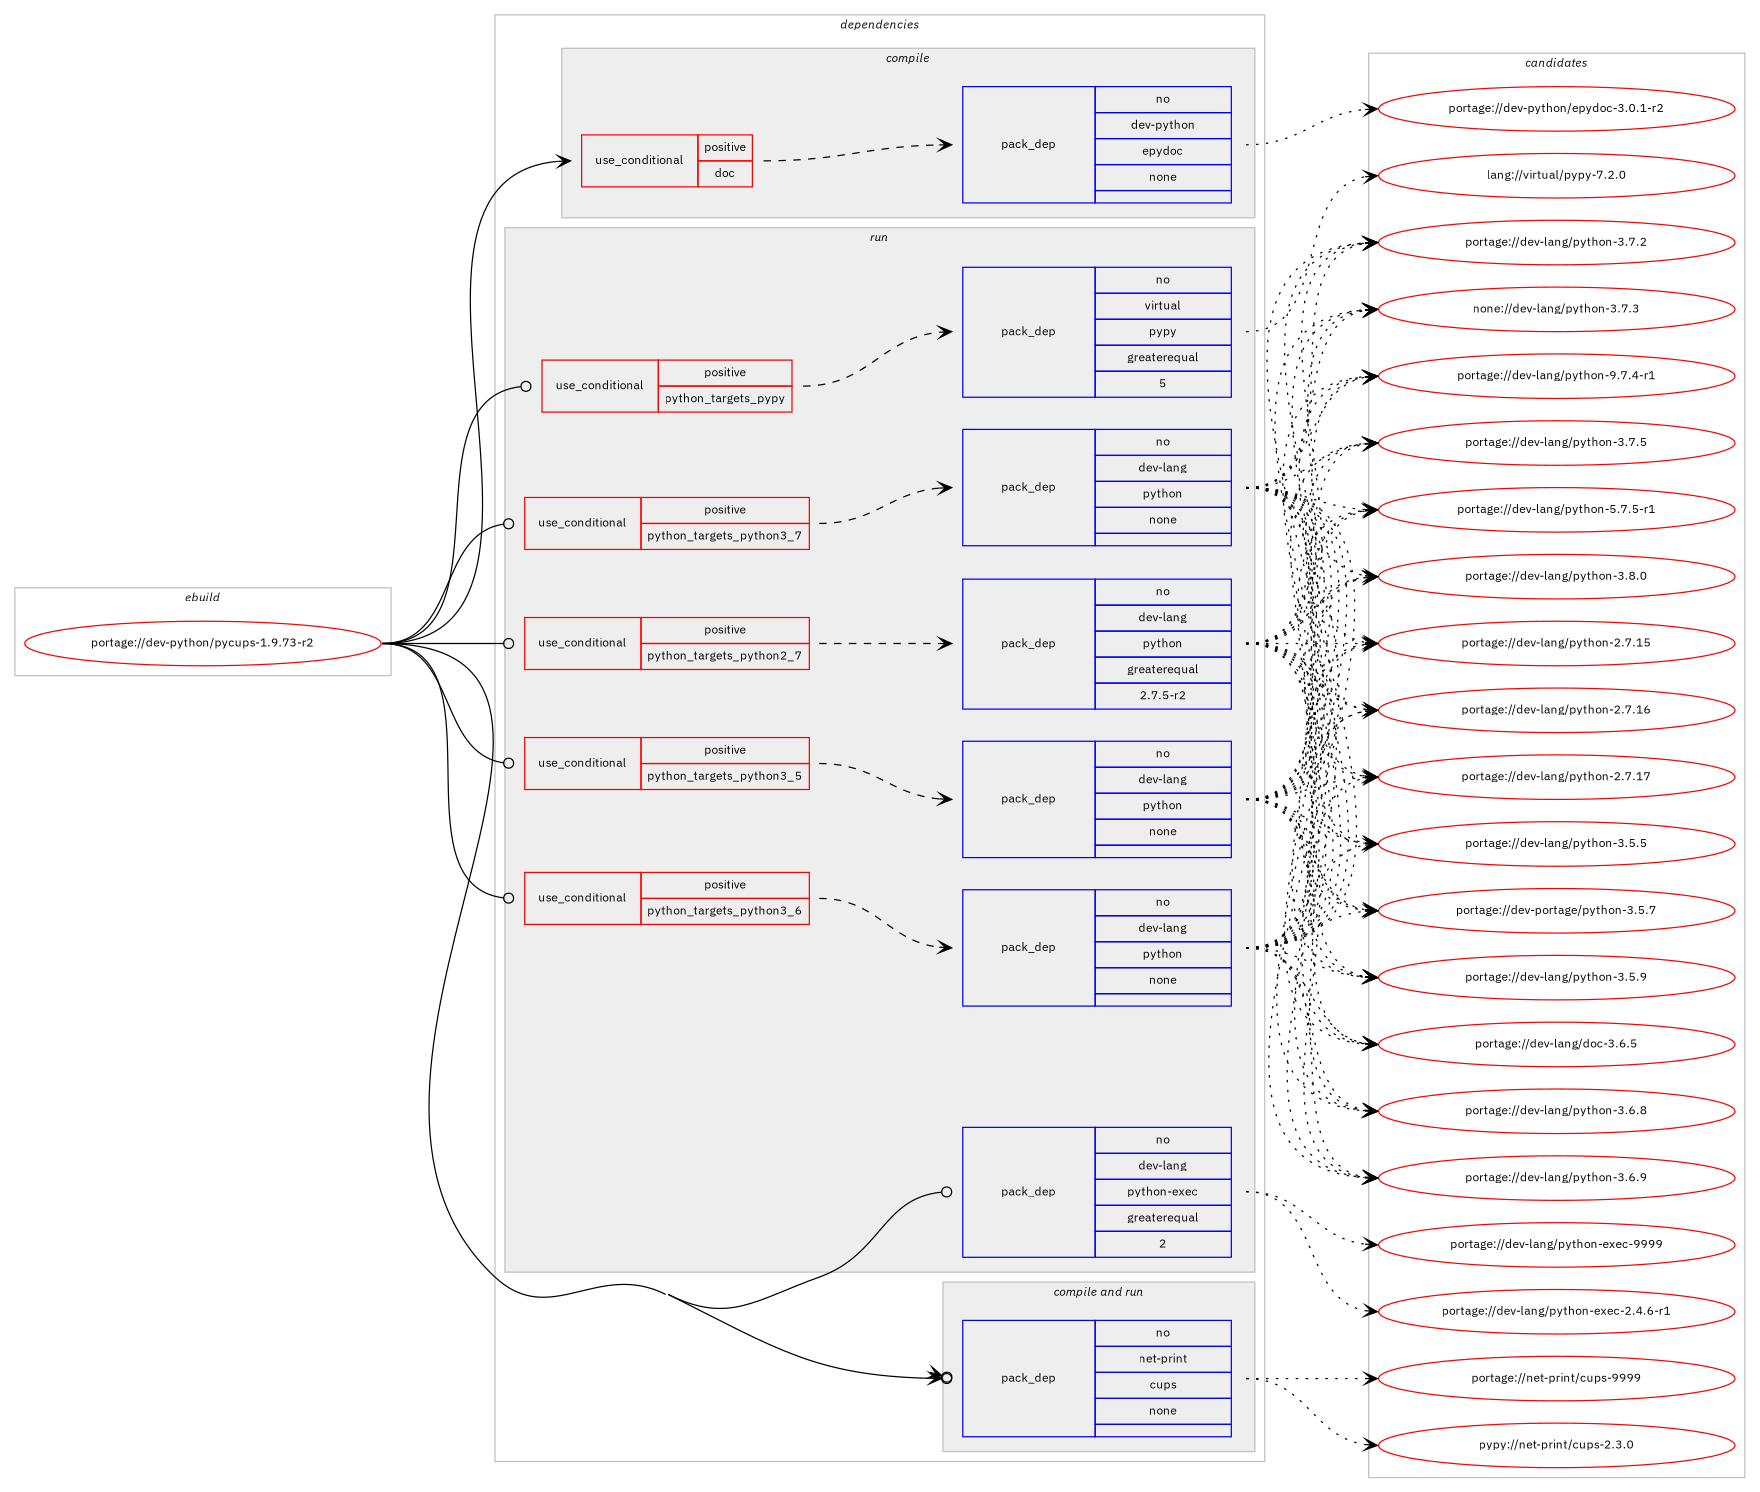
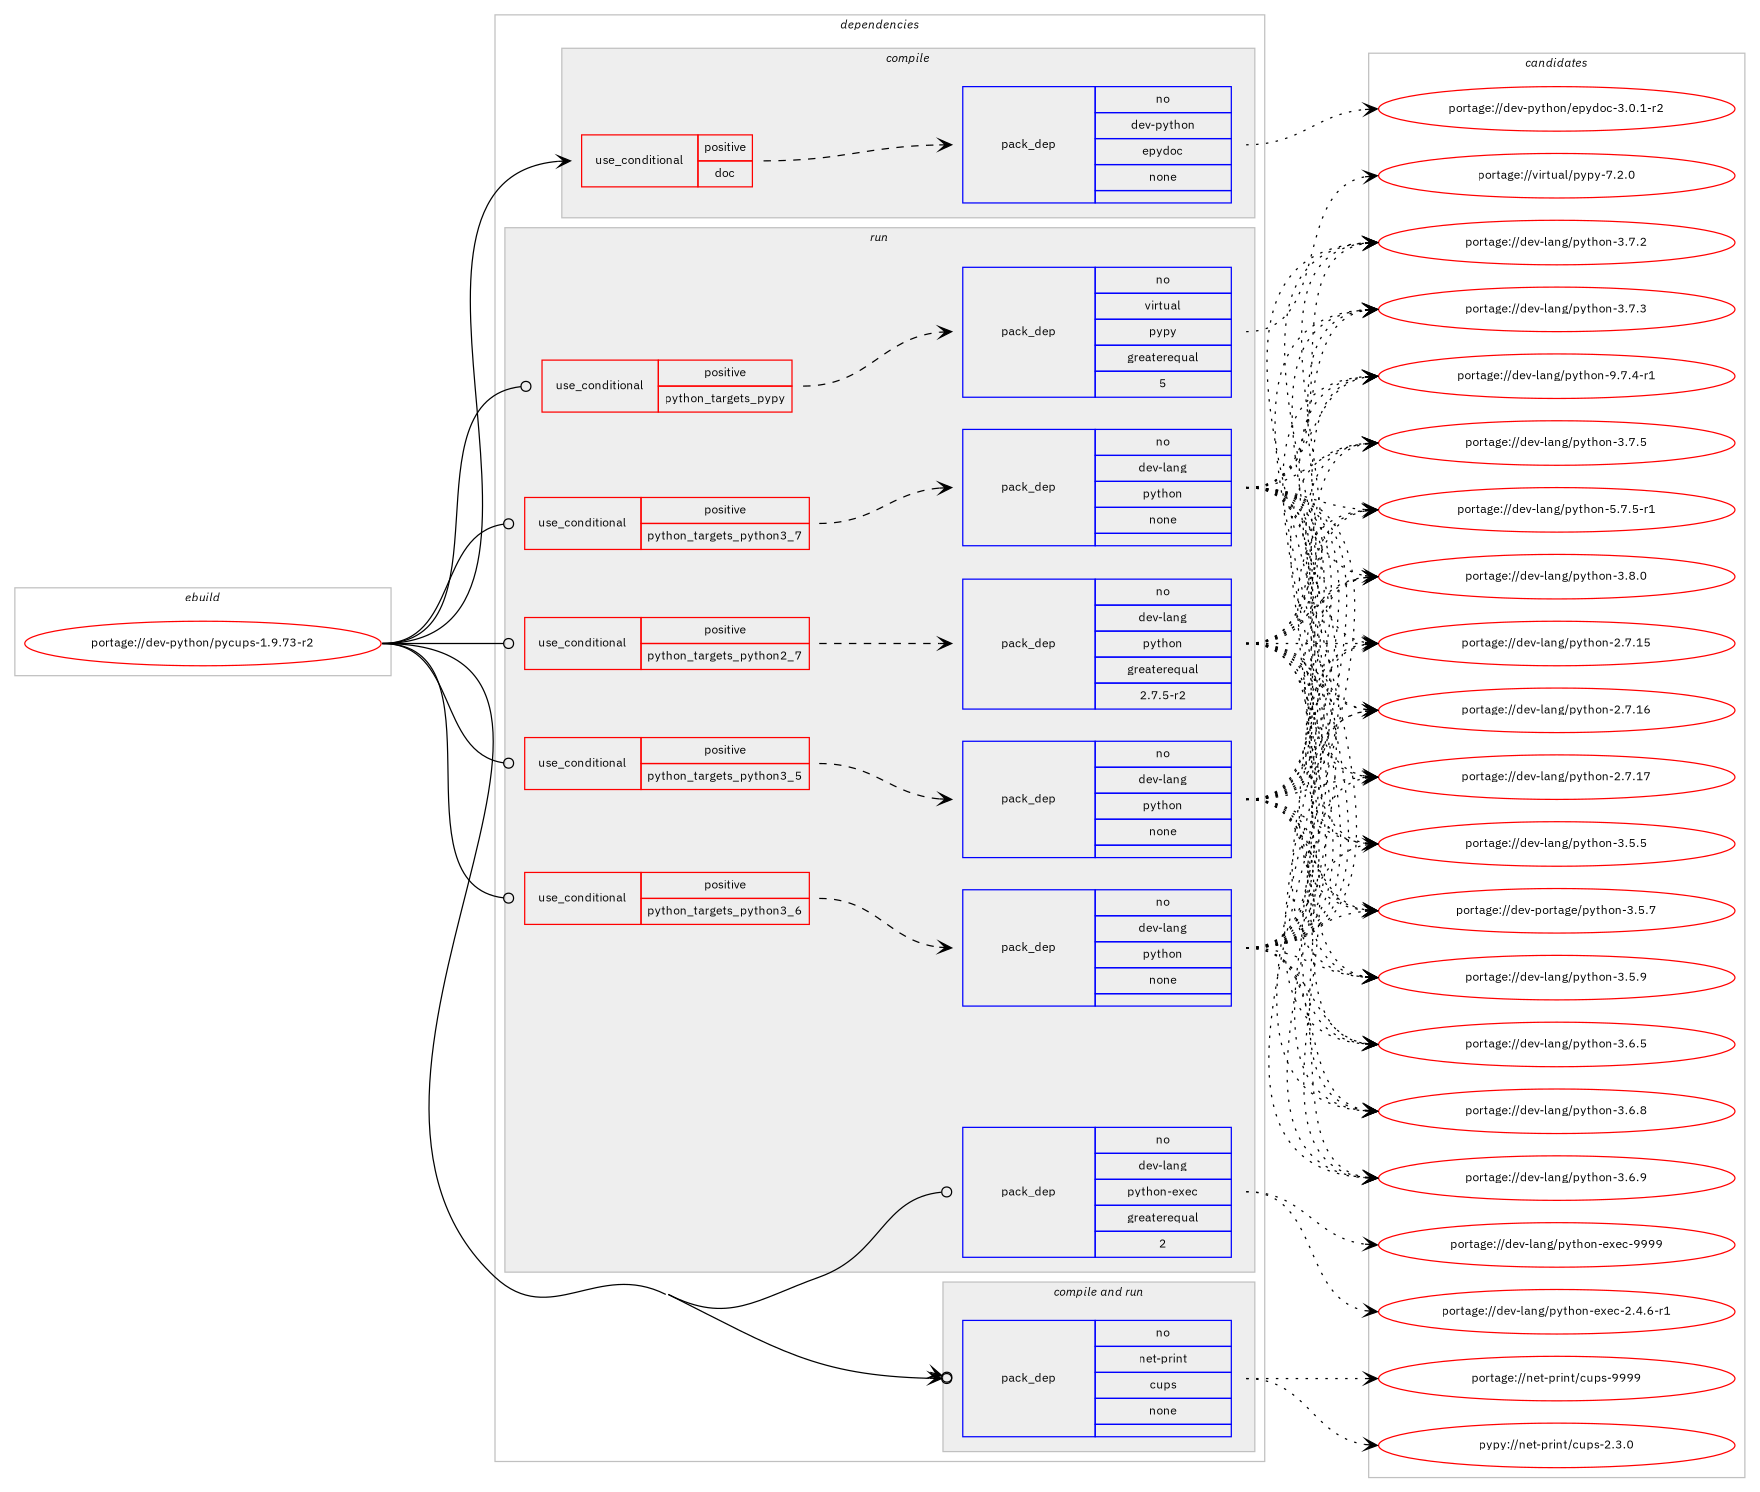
(1557, 176) -> (1557, 176)
(1557, 309) -> (1557, 309)
(1557, 1044) -> (1557, 1044)
